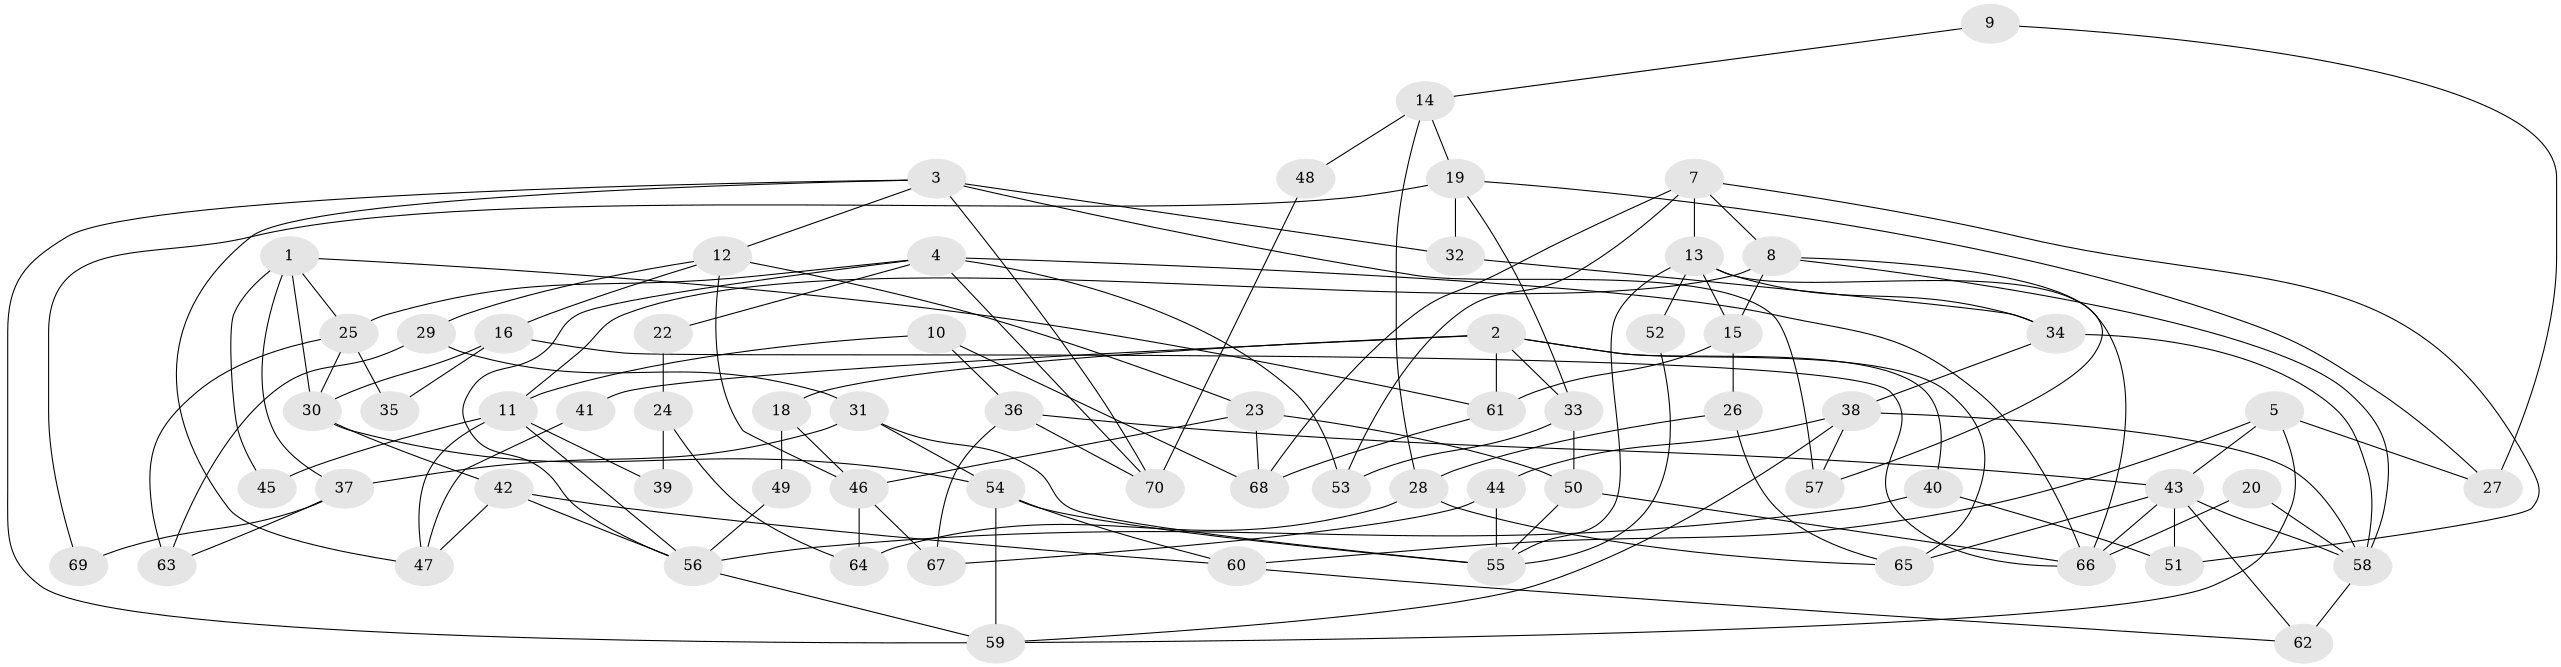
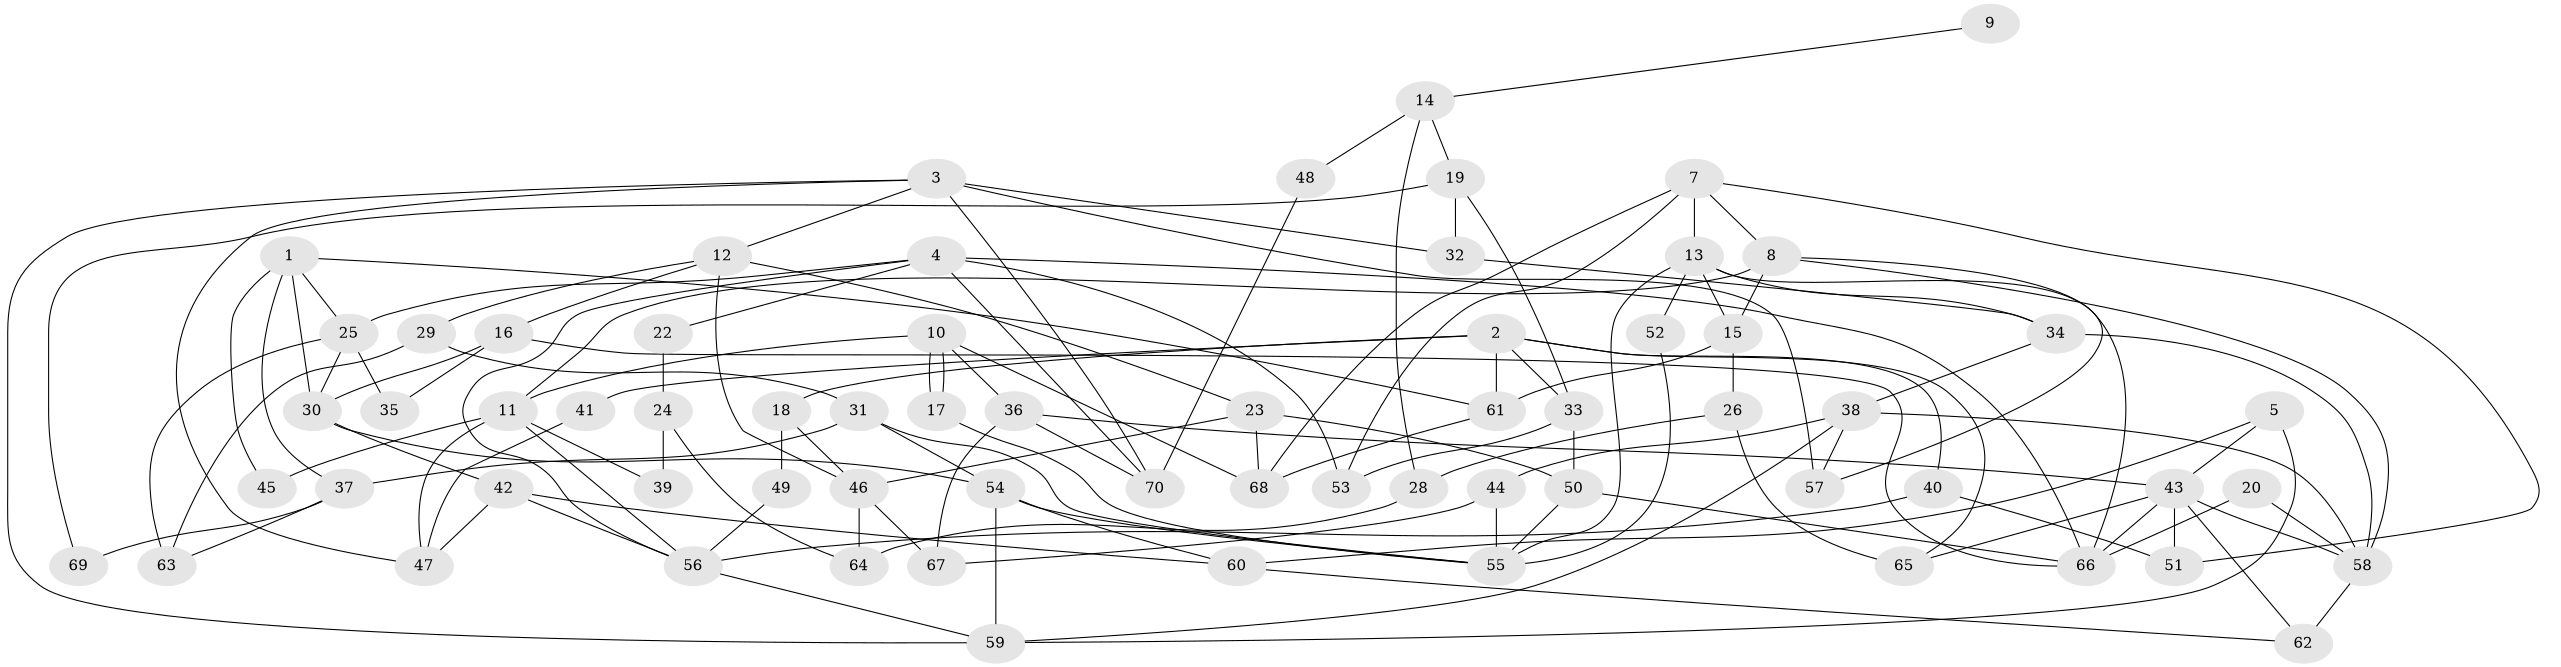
none -> (937, 411)
(2493, 489) -> none
(1656, 547) -> none
